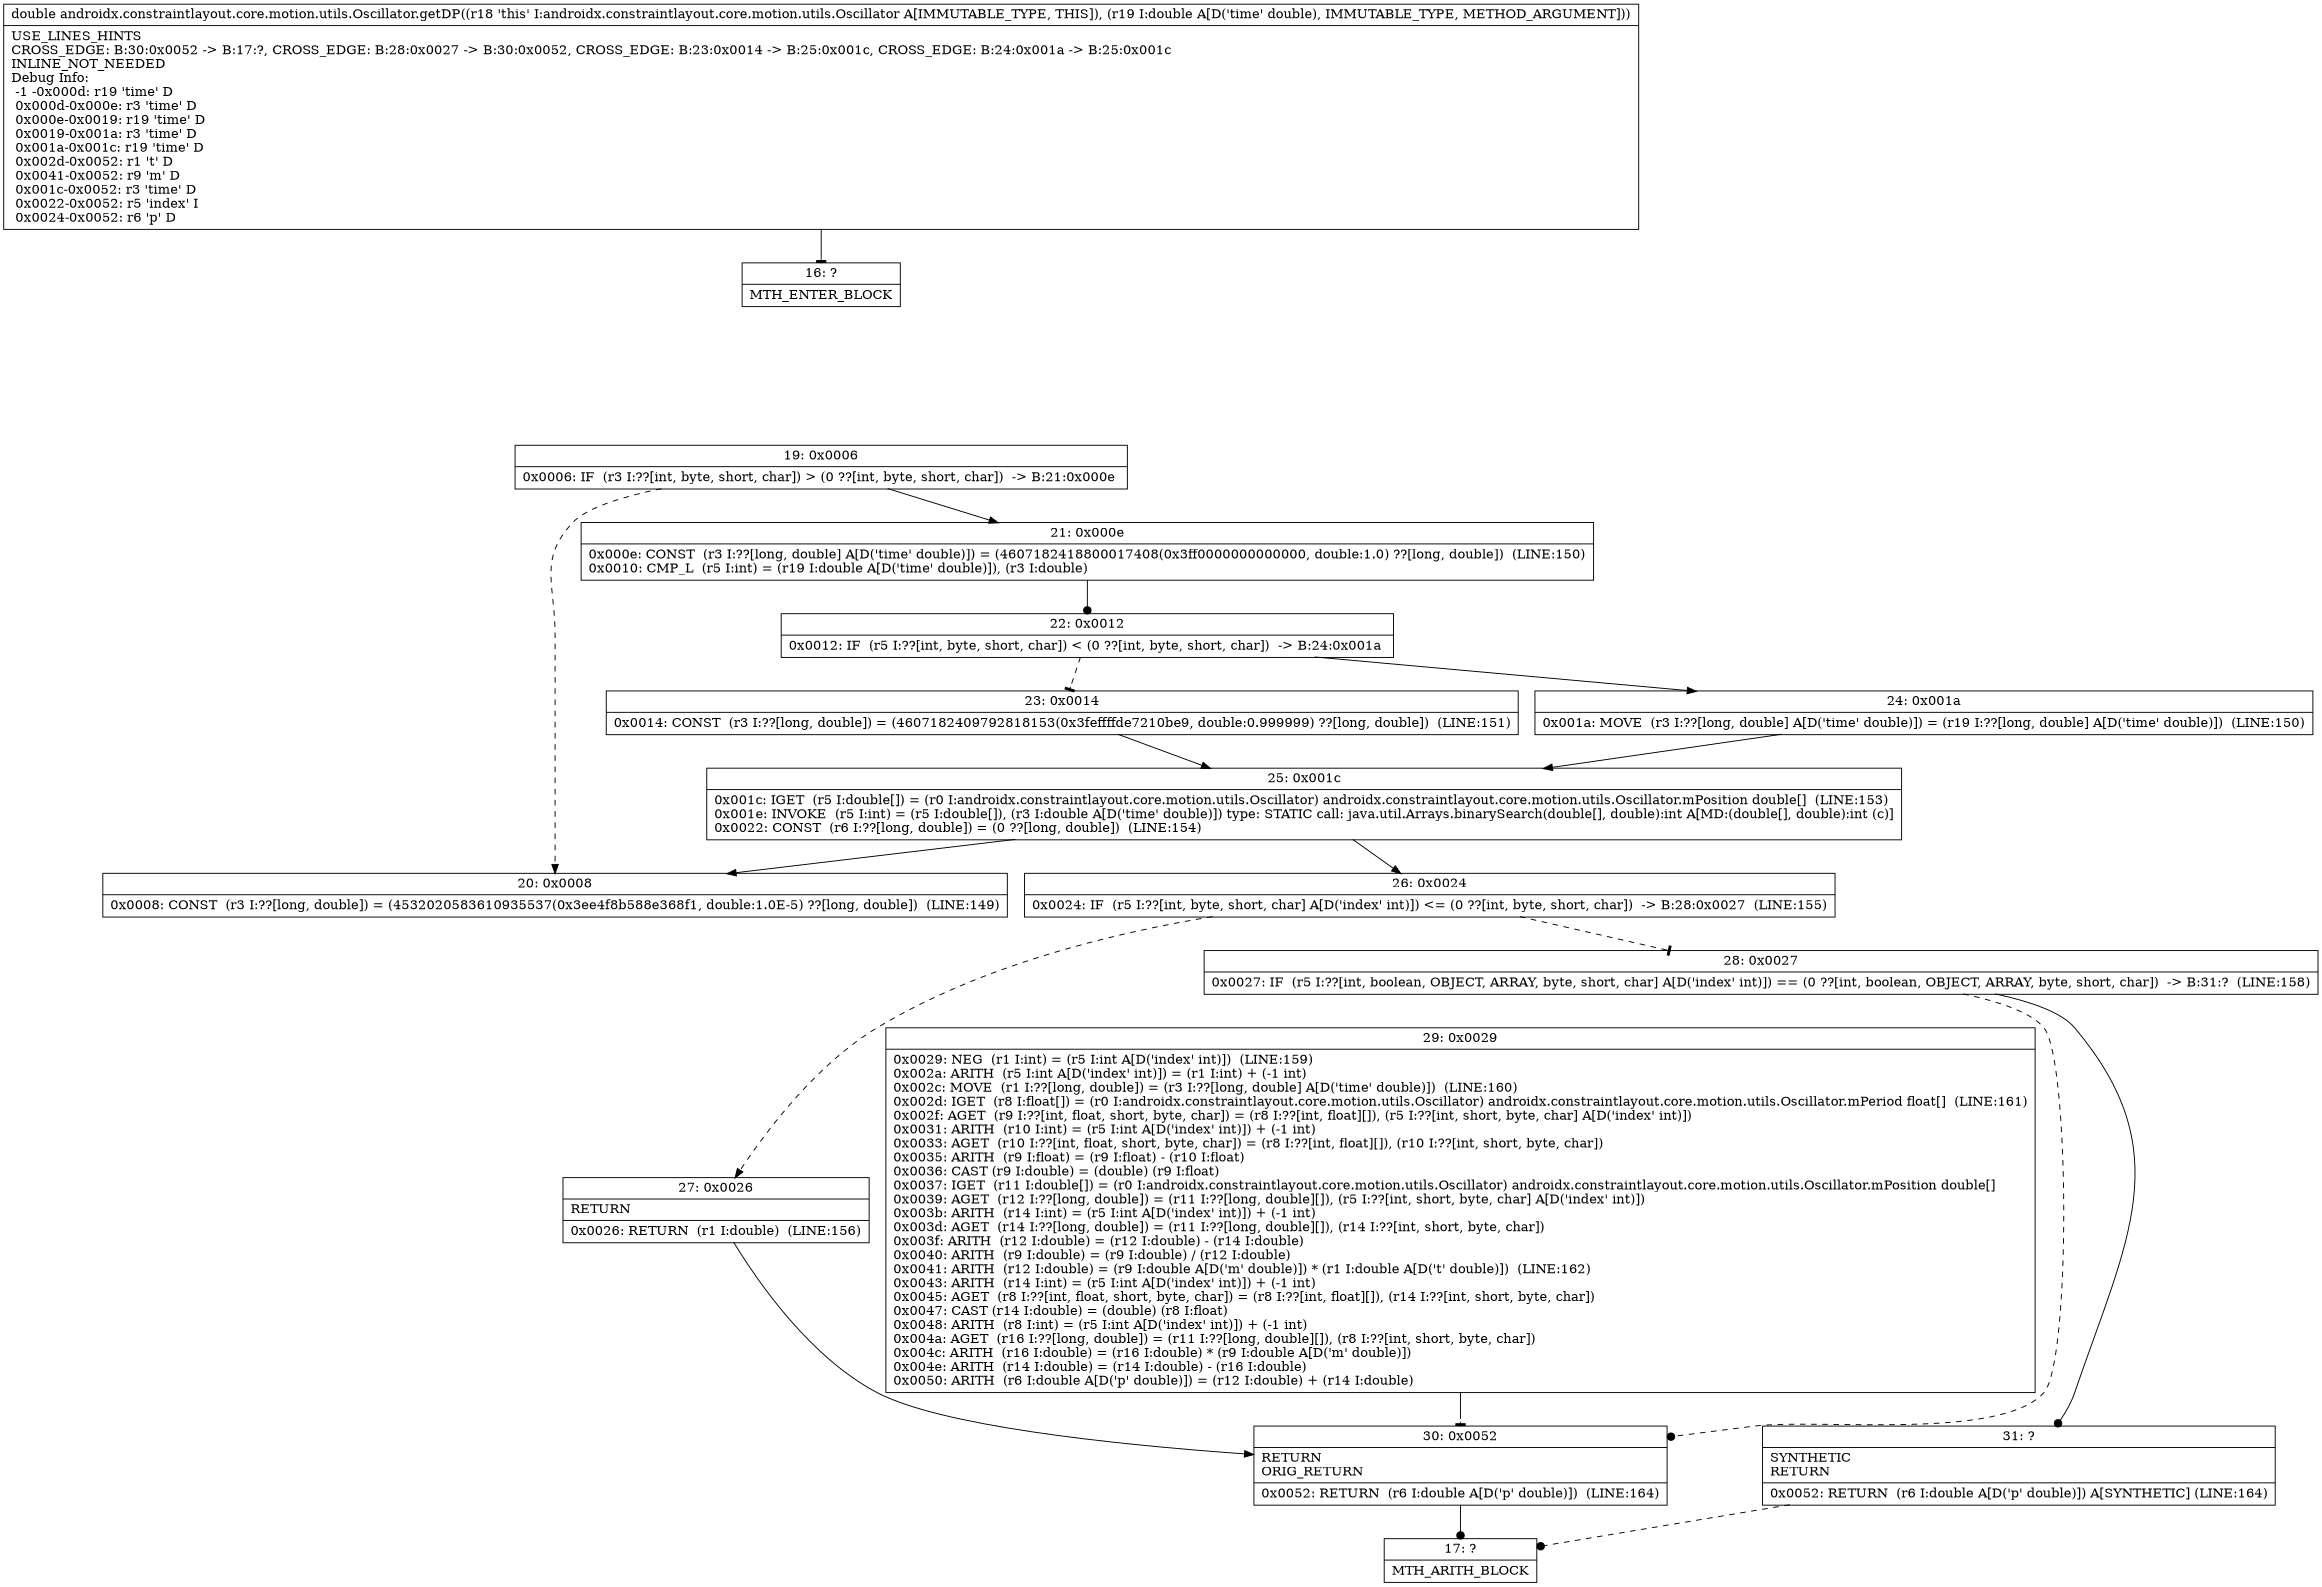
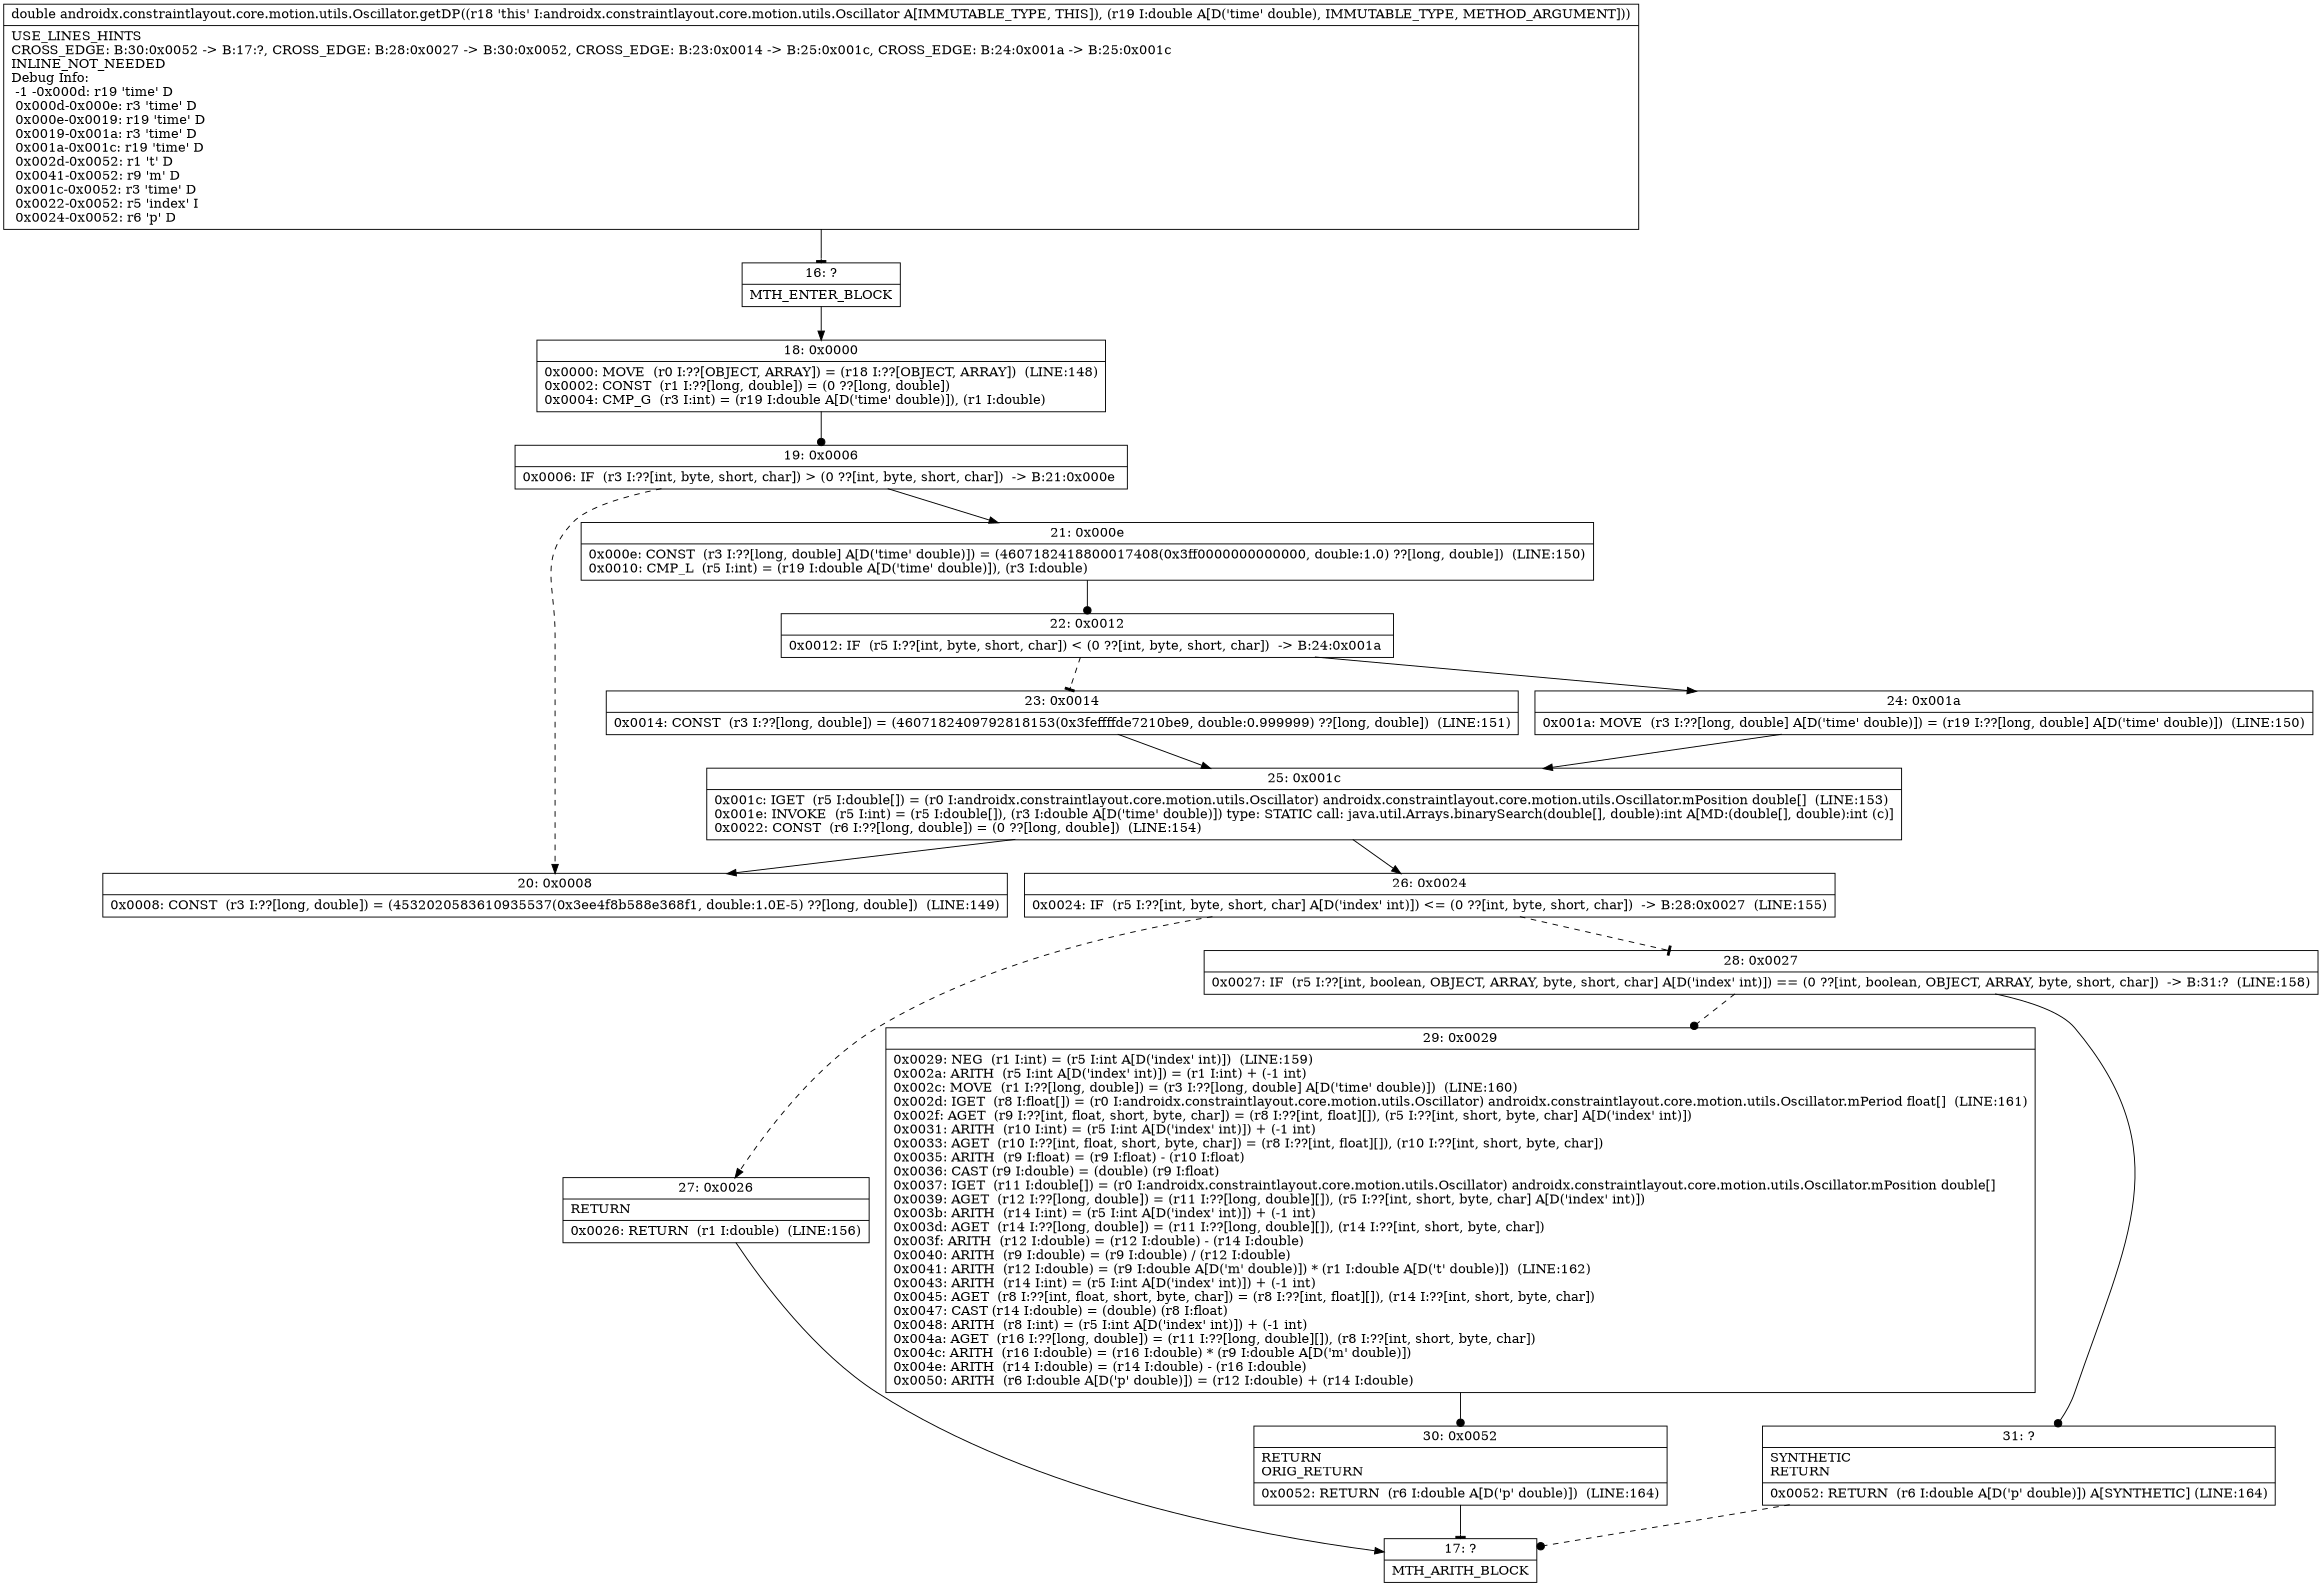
none -> (821, 376)
(2055, 1354) -> (1716, 1009)
(1461, 1406) -> (1461, 1406)
(955, 1418) -> (1019, 1463)
(1461, 1520) -> (1461, 1520)
